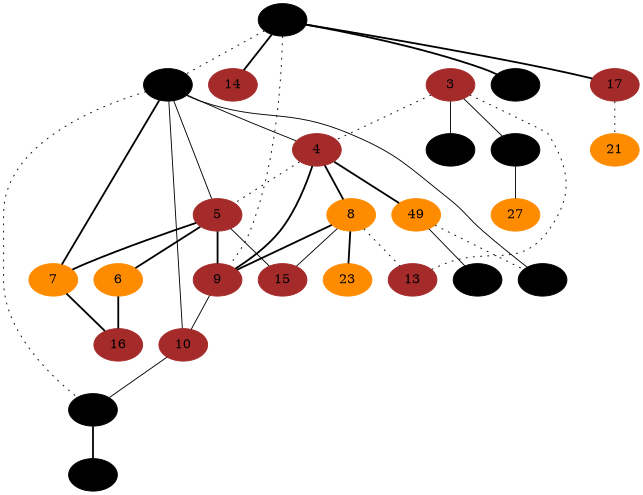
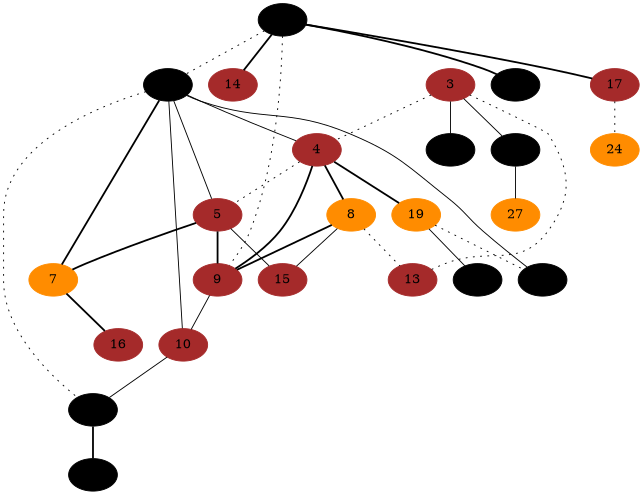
(615, 150) -> (615, 150)
(416, 215) -> (416, 215)
(118, 280) -> none
(348, 280) -> none
